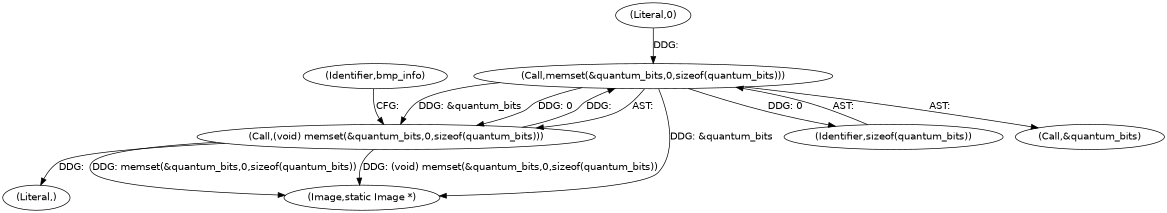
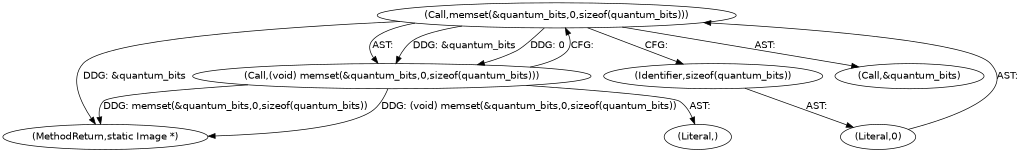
(668, 46) -> (1009, 76)
(375, 76) -> none
(807, 102) -> (796, 107)
(601, 107) -> (584, 46)
(785, 107) -> (658, 46)
(73, 167) -> (702, 107)
(362, 198) -> (105, 137)
